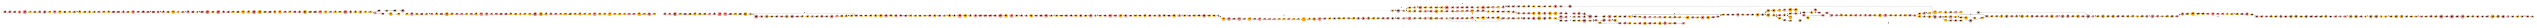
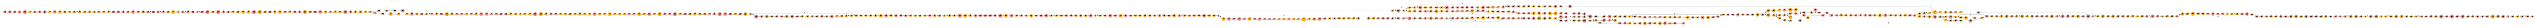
(143, 12) -> (143, 12)
none -> (660, 14)
(2182, 14) -> (2182, 14)
(1363, 18) -> none
(1393, 18) -> (1393, 18)
